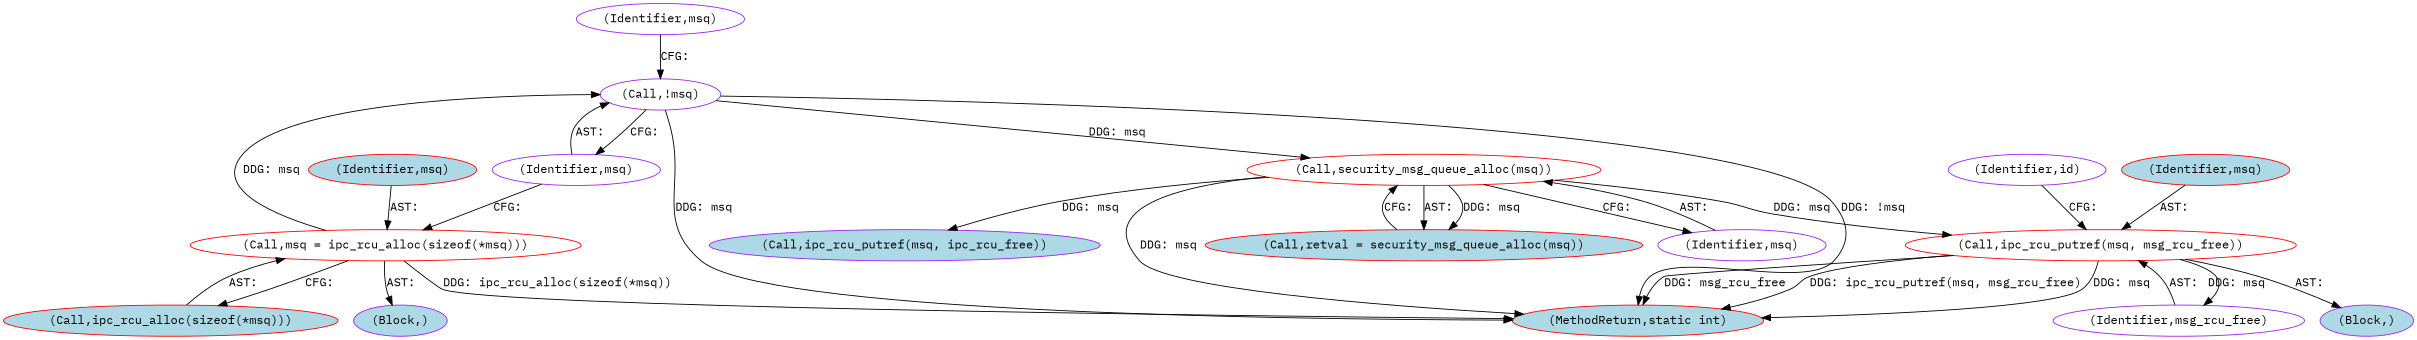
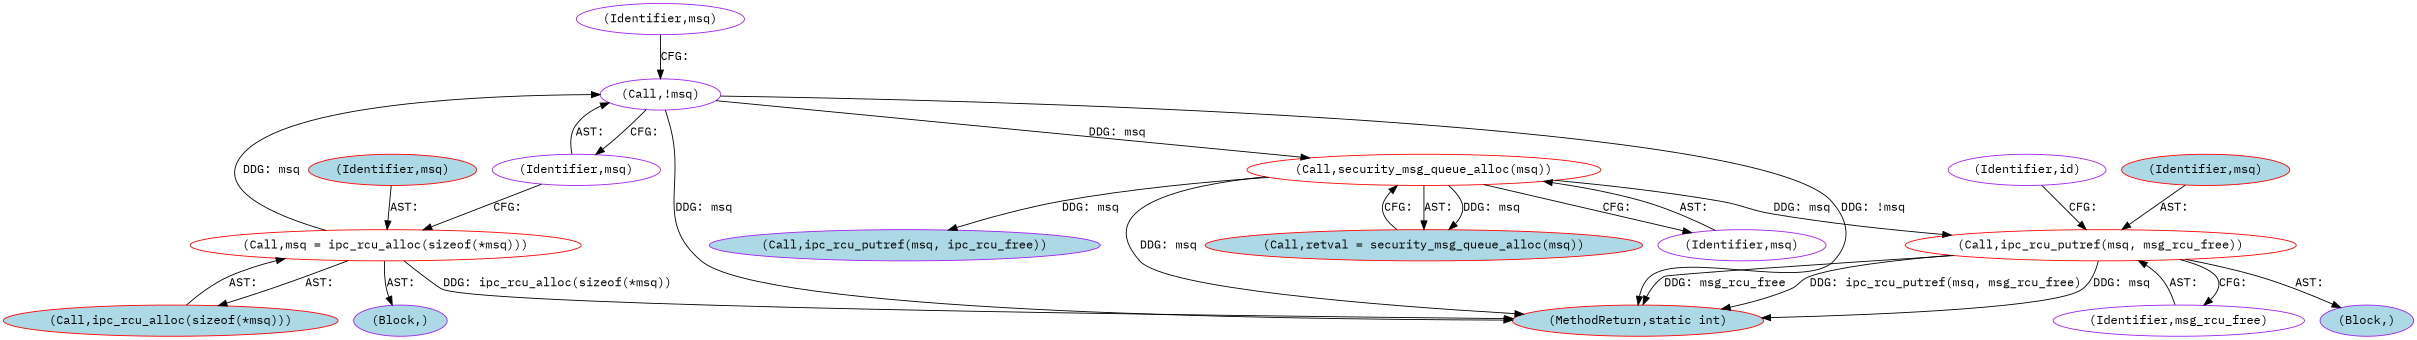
(323, 283) -> (323, 283)
(2237, 283) -> (2237, 283)
